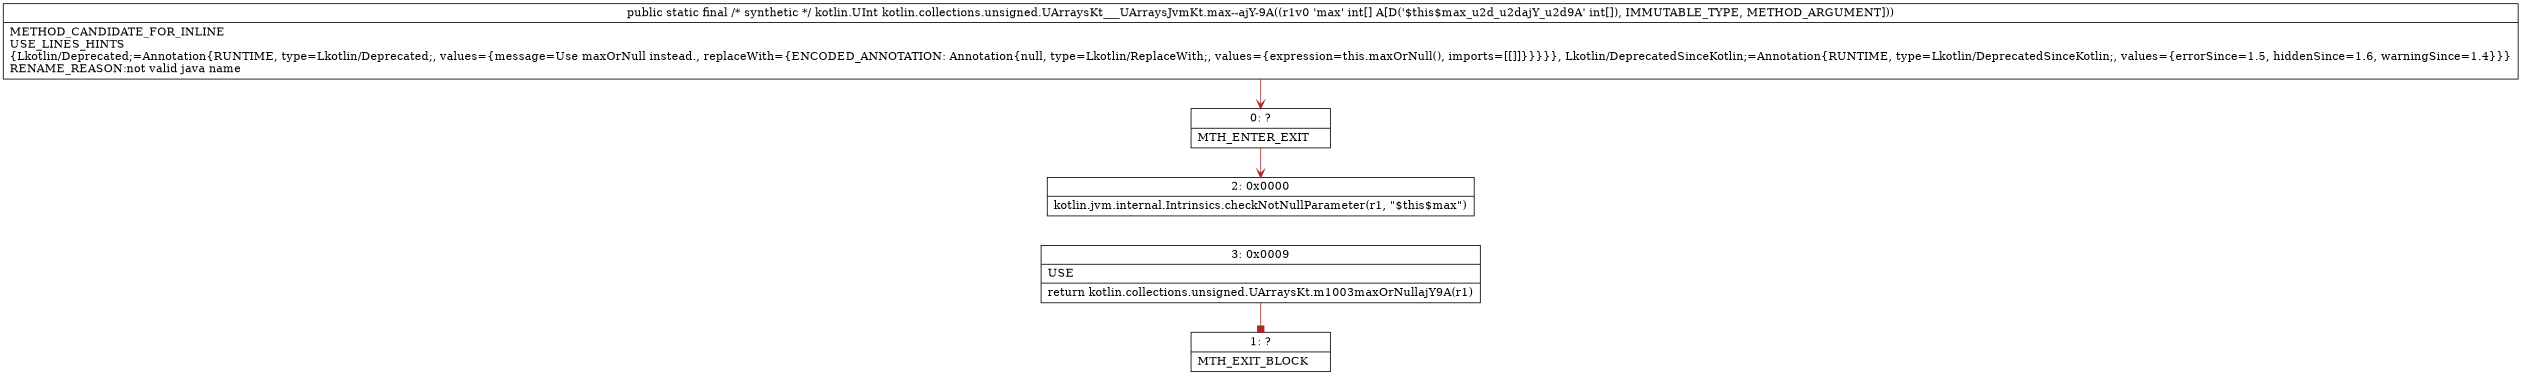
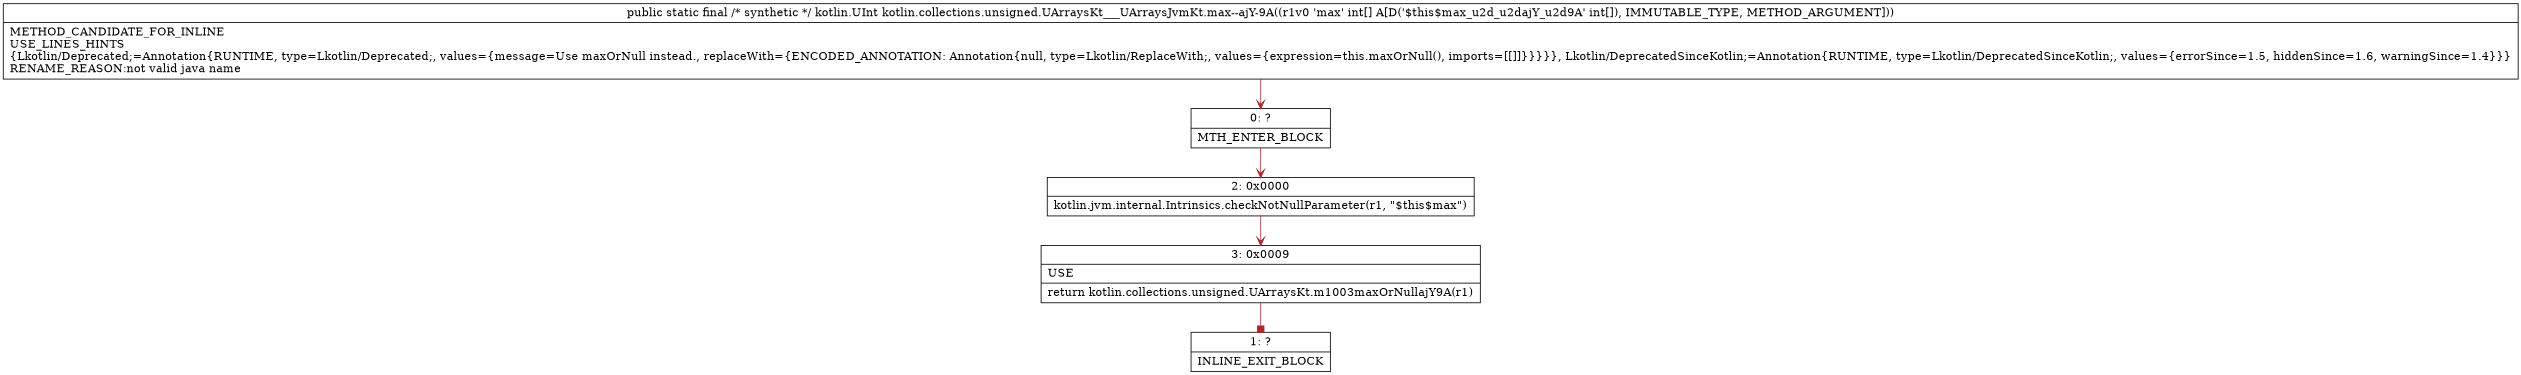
(1253, 138) -> (1261, 138)
none -> (1261, 227)
(1253, 361) -> (1261, 361)
